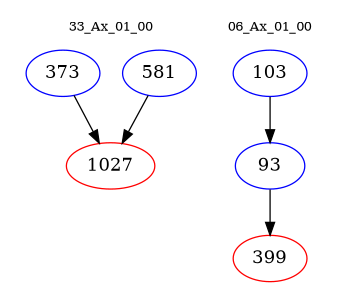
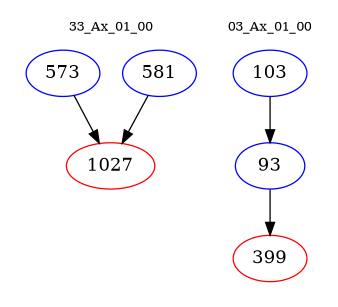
(270, 28) -> (270, 28)
(63, 73) -> (63, 73)
